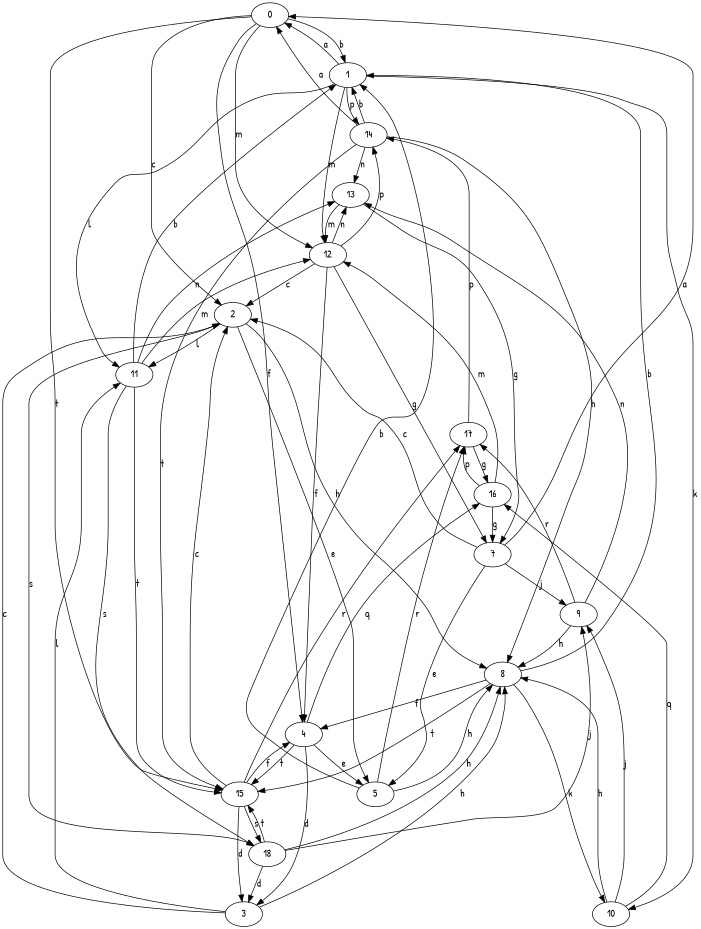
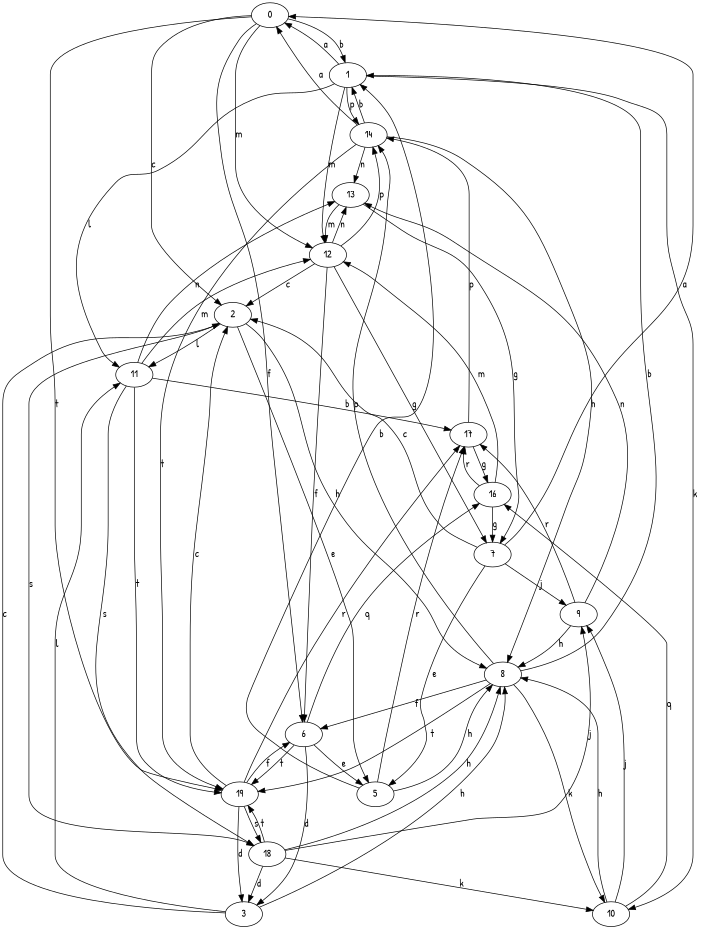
(192, 201) -> (306, 403)
none -> (357, 424)
(468, 465) -> (468, 465)
(304, 734) -> (304, 734)
(240, 794) -> (240, 794)
none -> (436, 884)
